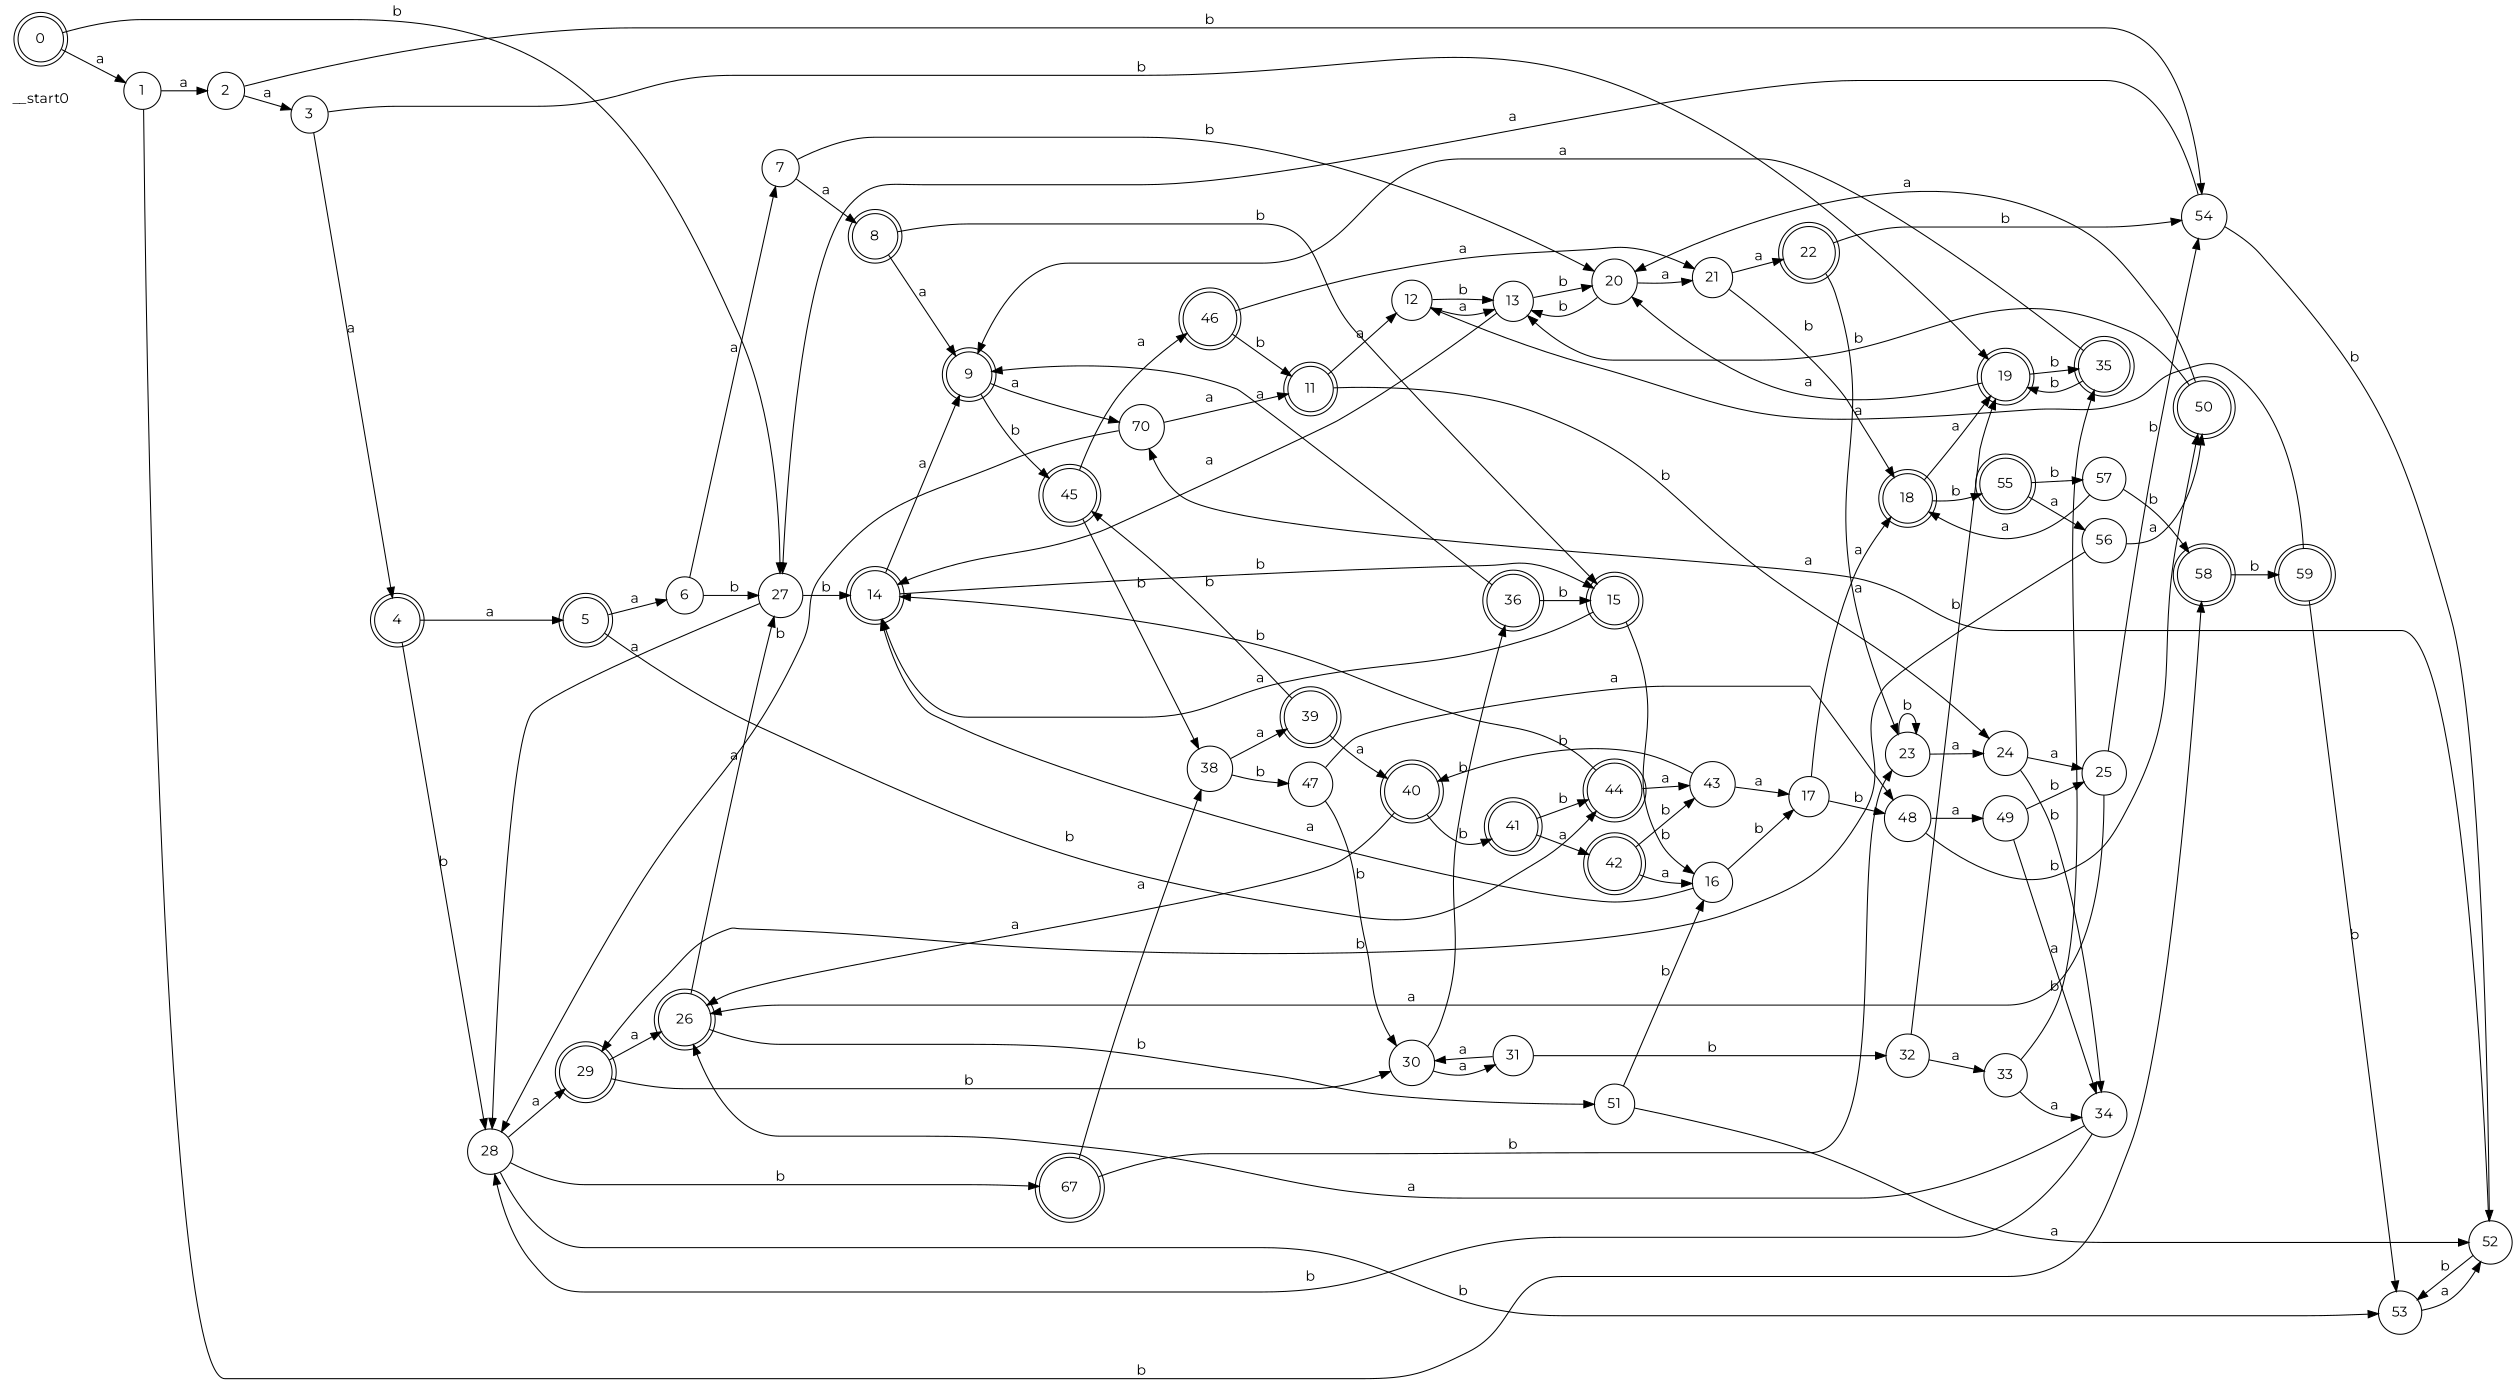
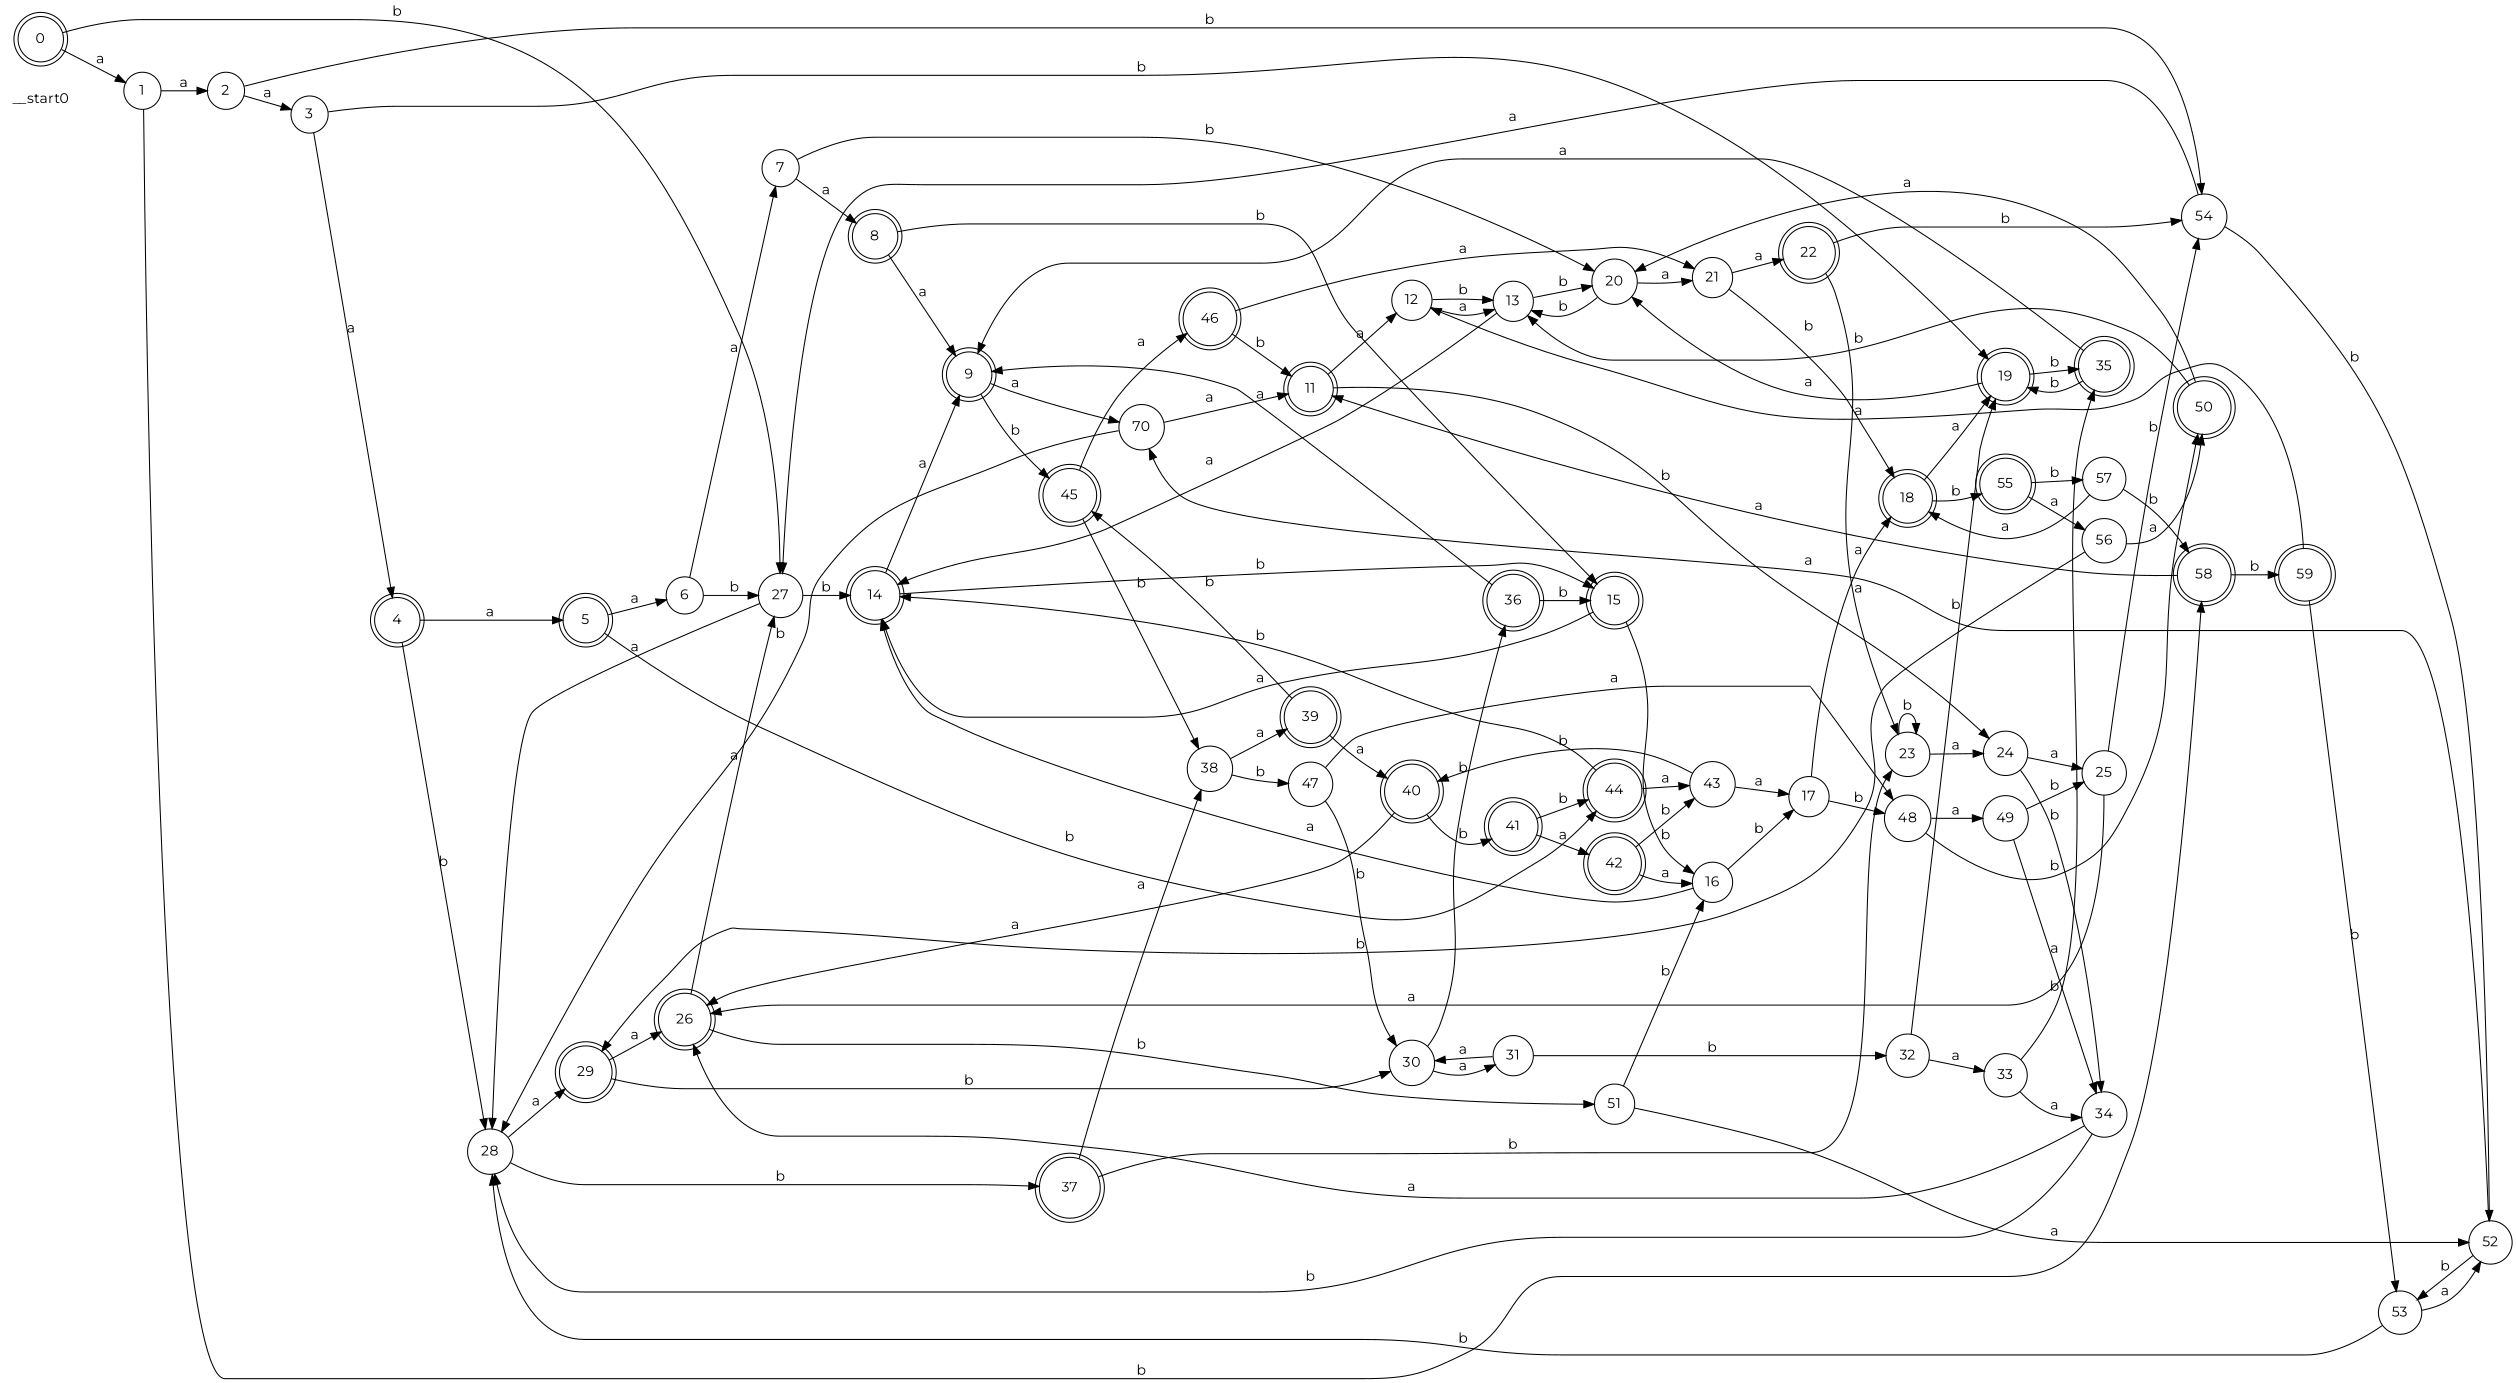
none -> (1754, 514)
(1070, 1188) -> (1070, 1188)
(1417, 1284) -> (1390, 1340)
